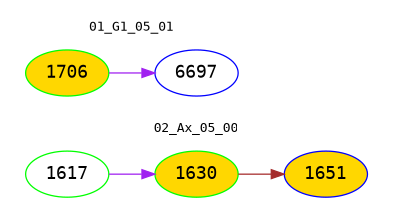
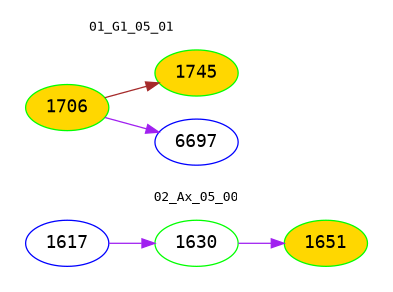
none -> (197, 73)
(67, 174) -> (67, 243)
(197, 174) -> (197, 243)
(255, 174) -> (255, 243)
(326, 174) -> (326, 243)
